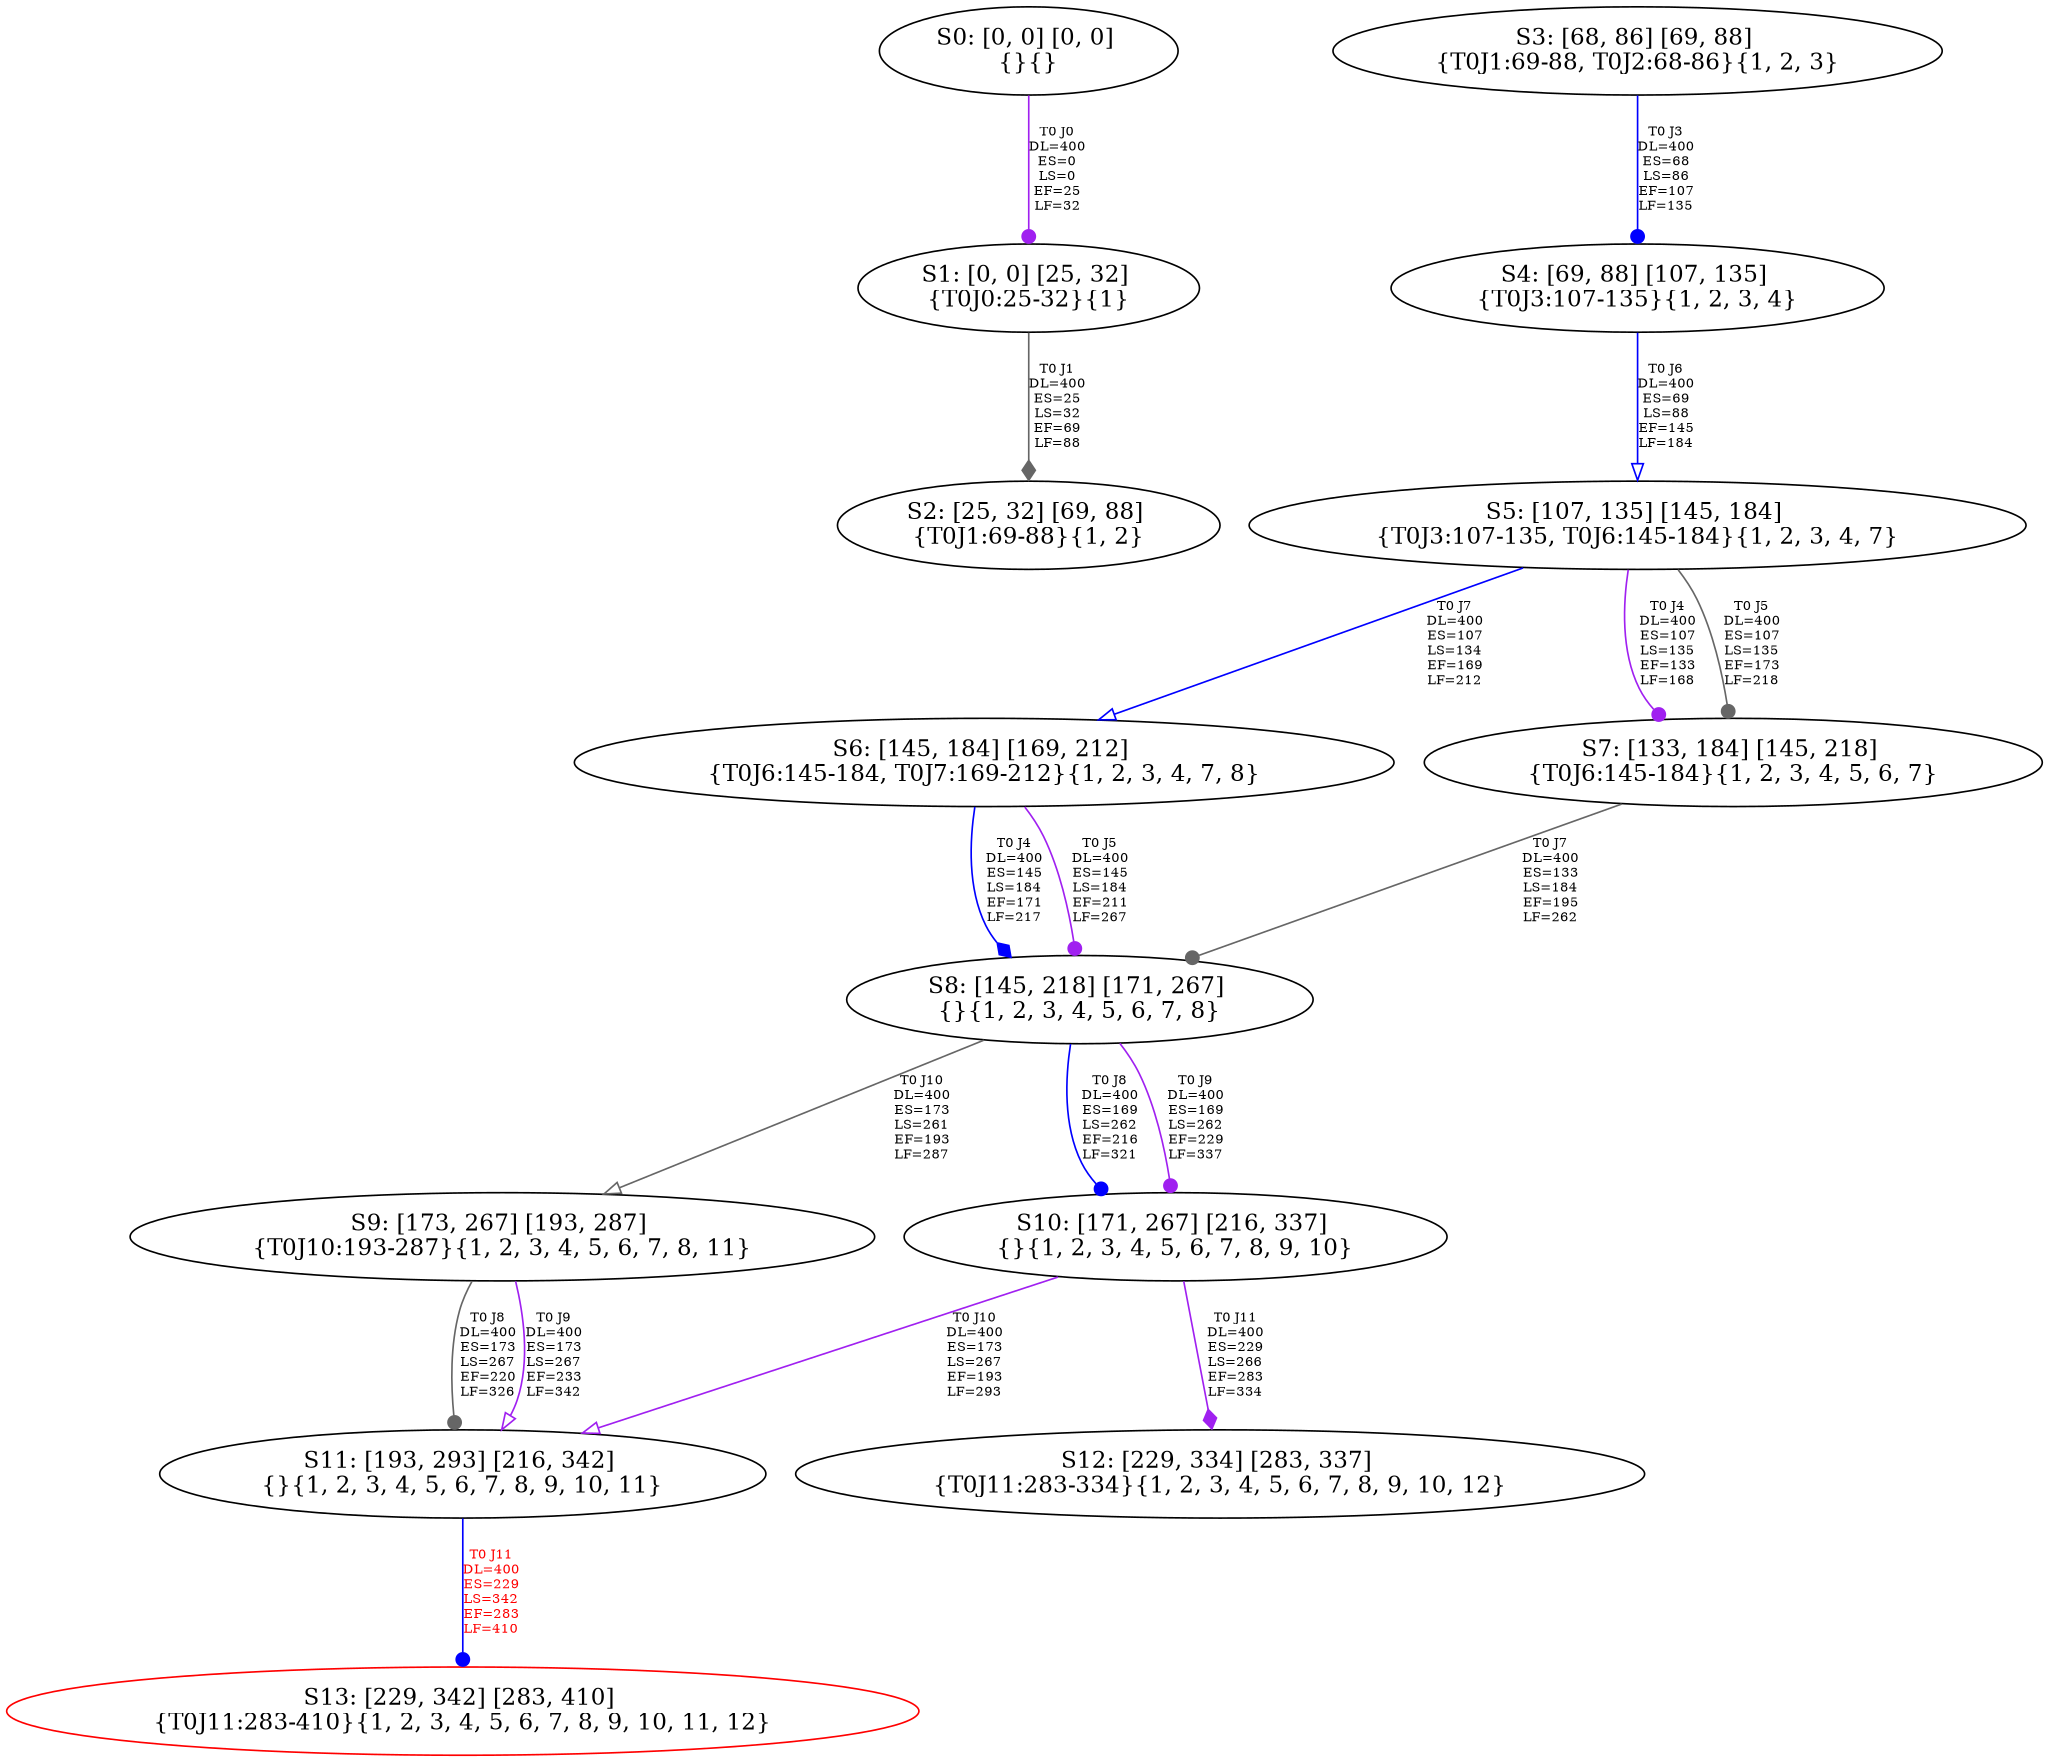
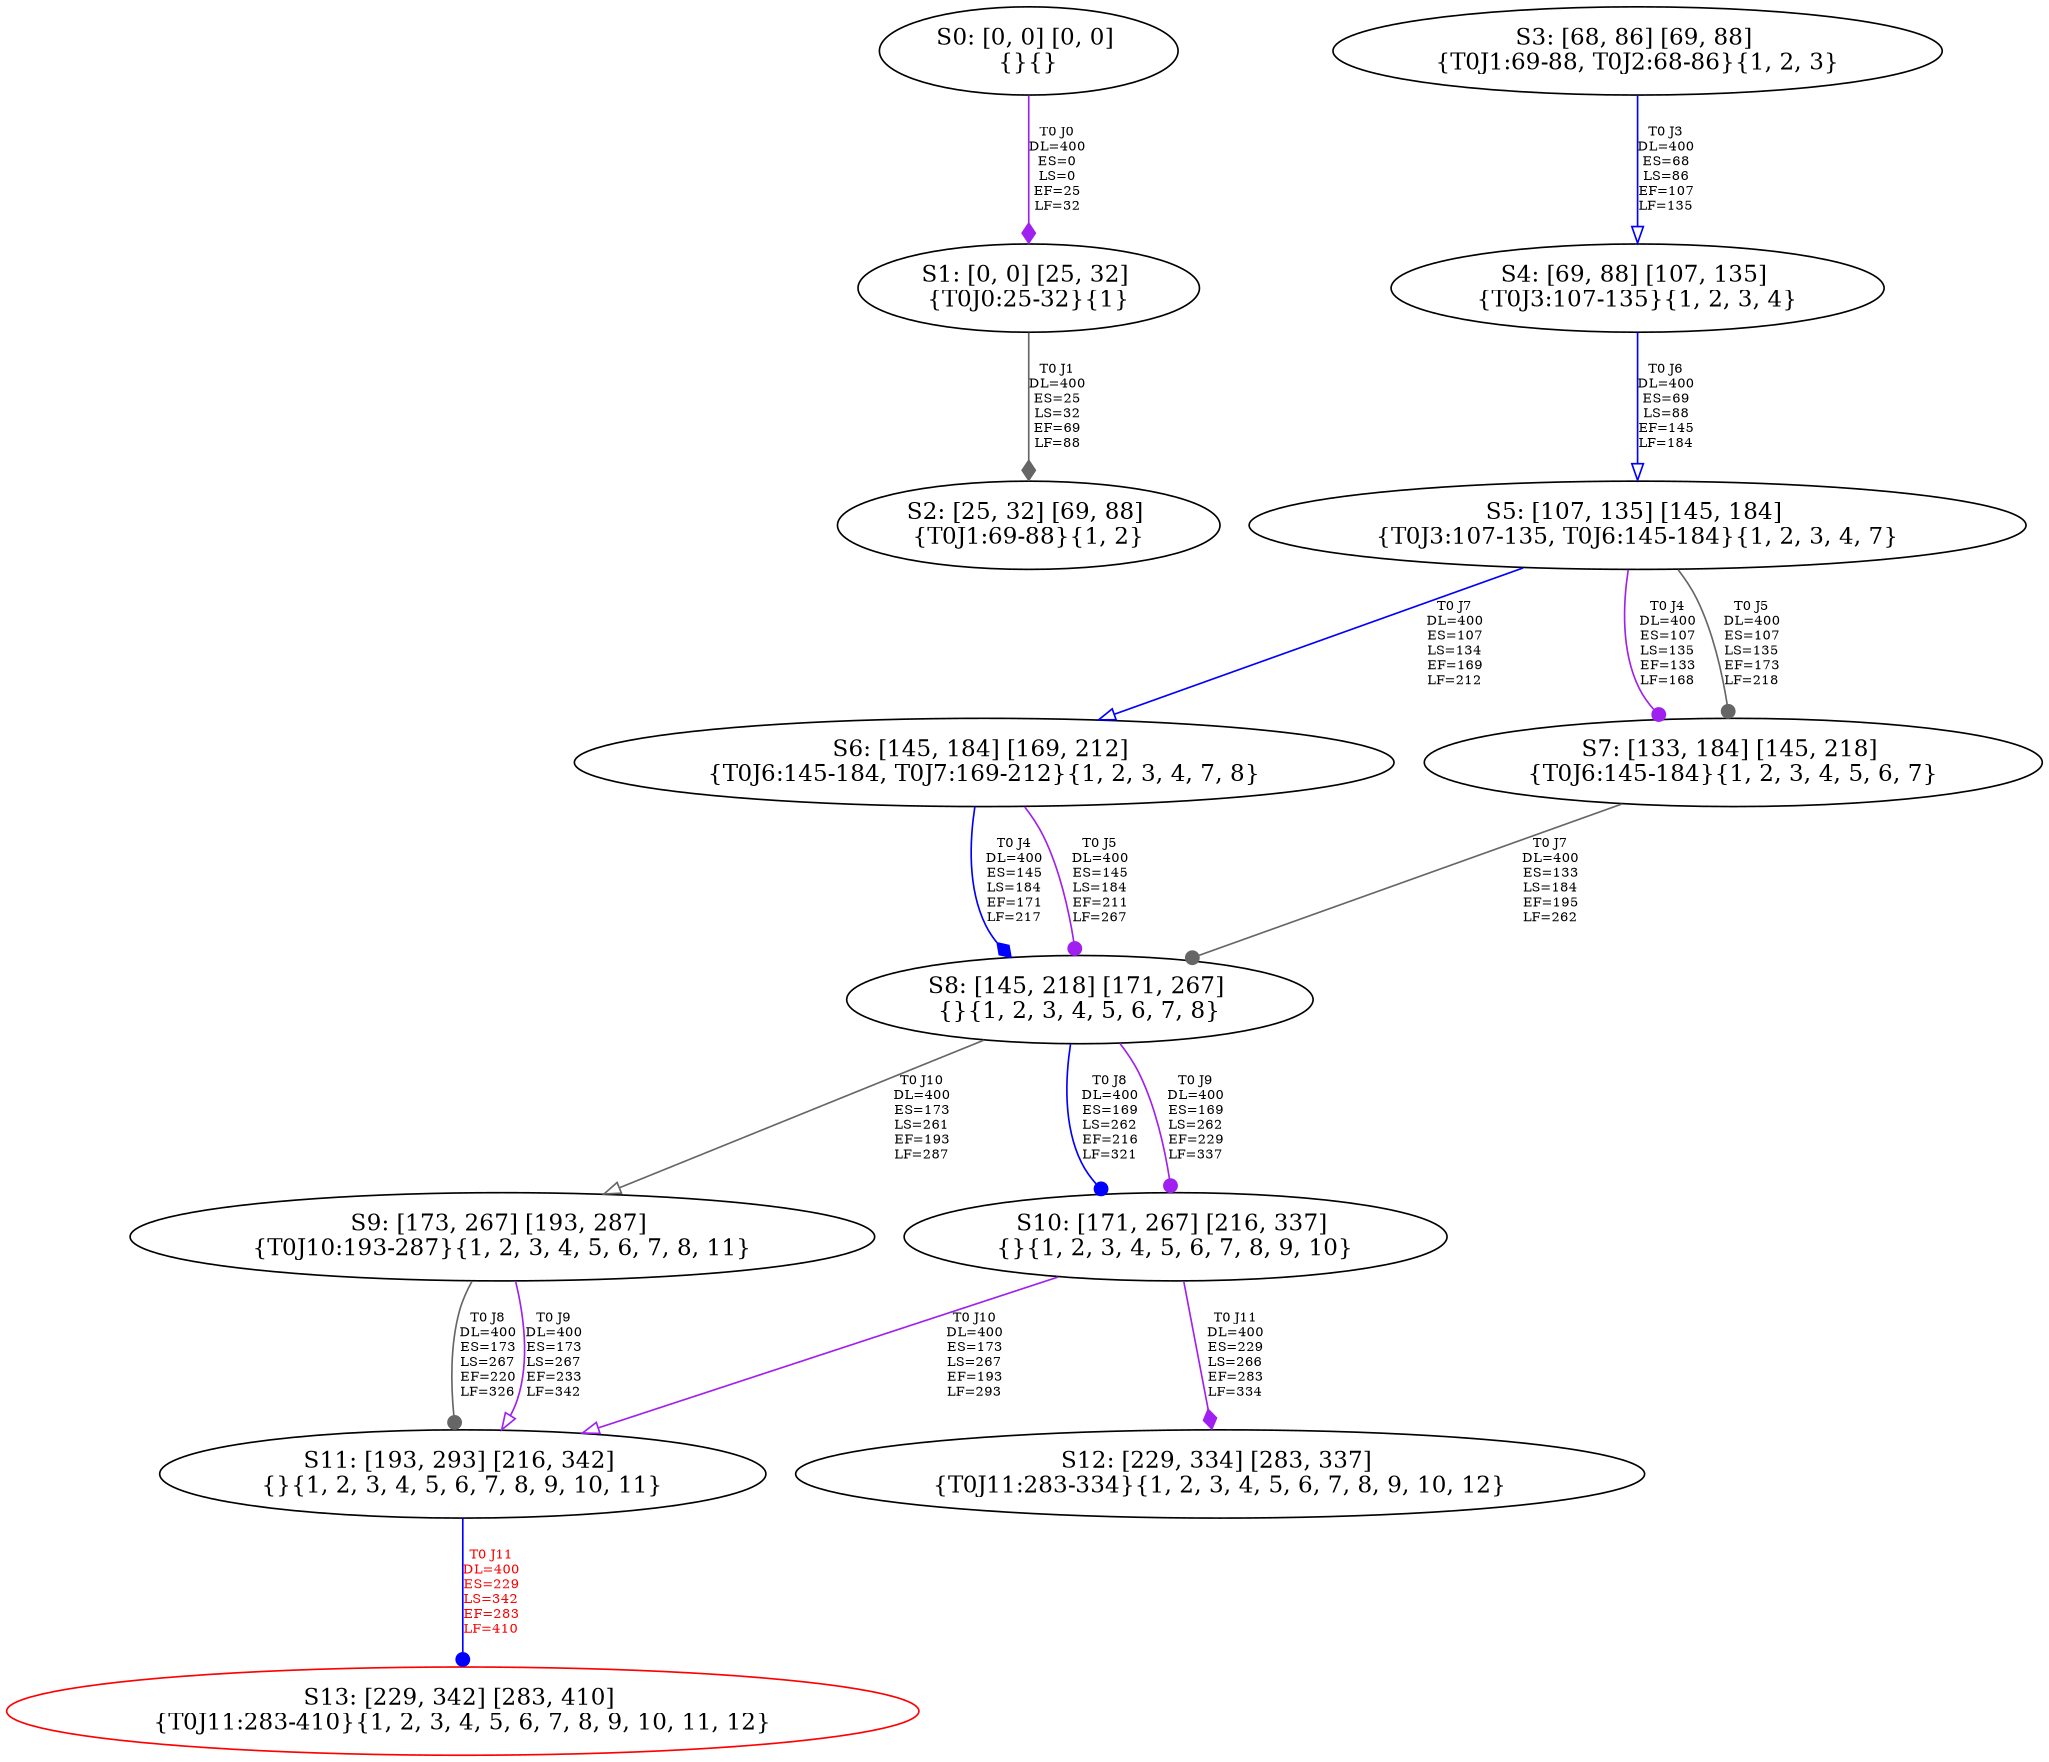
(1029, 162) -> (1029, 159)
(1638, 162) -> (1638, 161)
